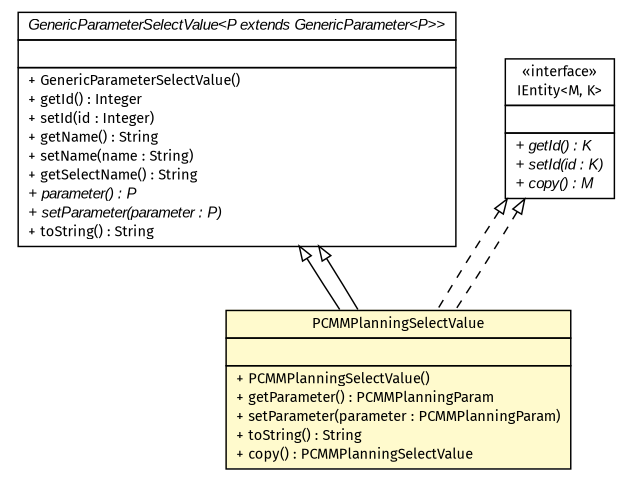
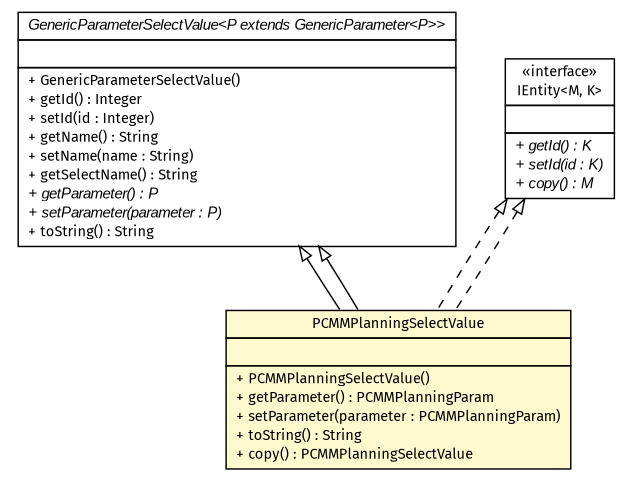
(82, 194) -> (93, 194)
